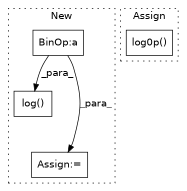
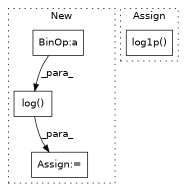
(149, 43) -> (149, 43)
(80, 100) -> (38, 132)
